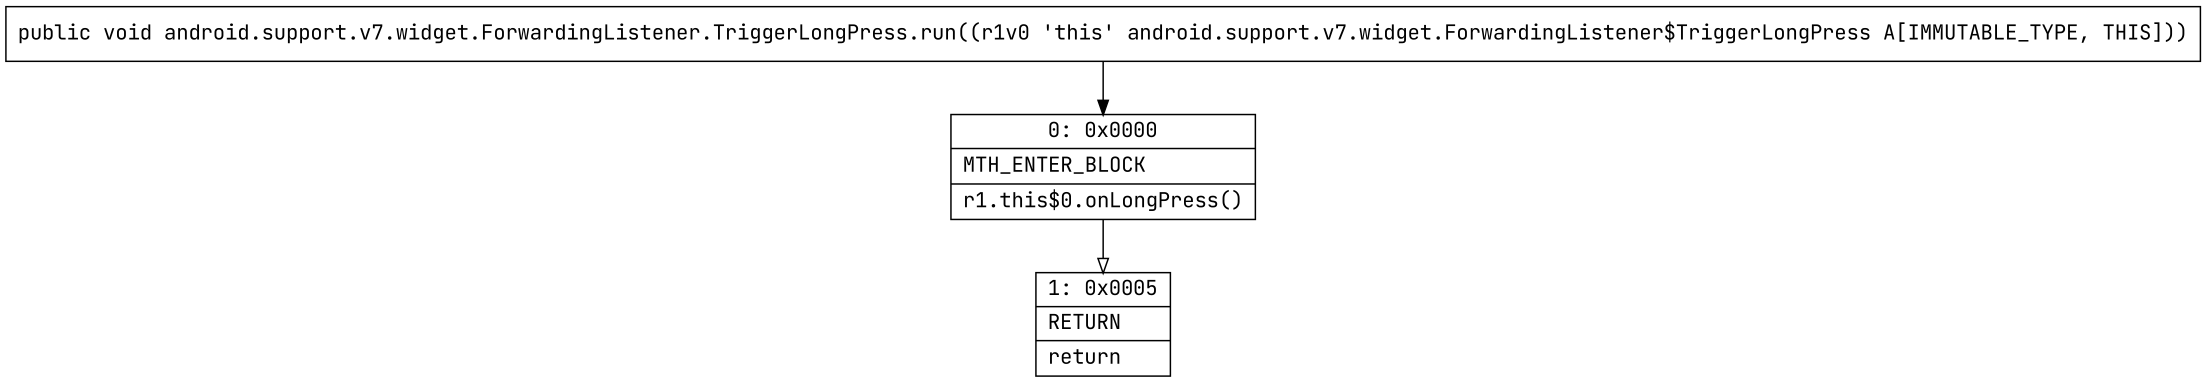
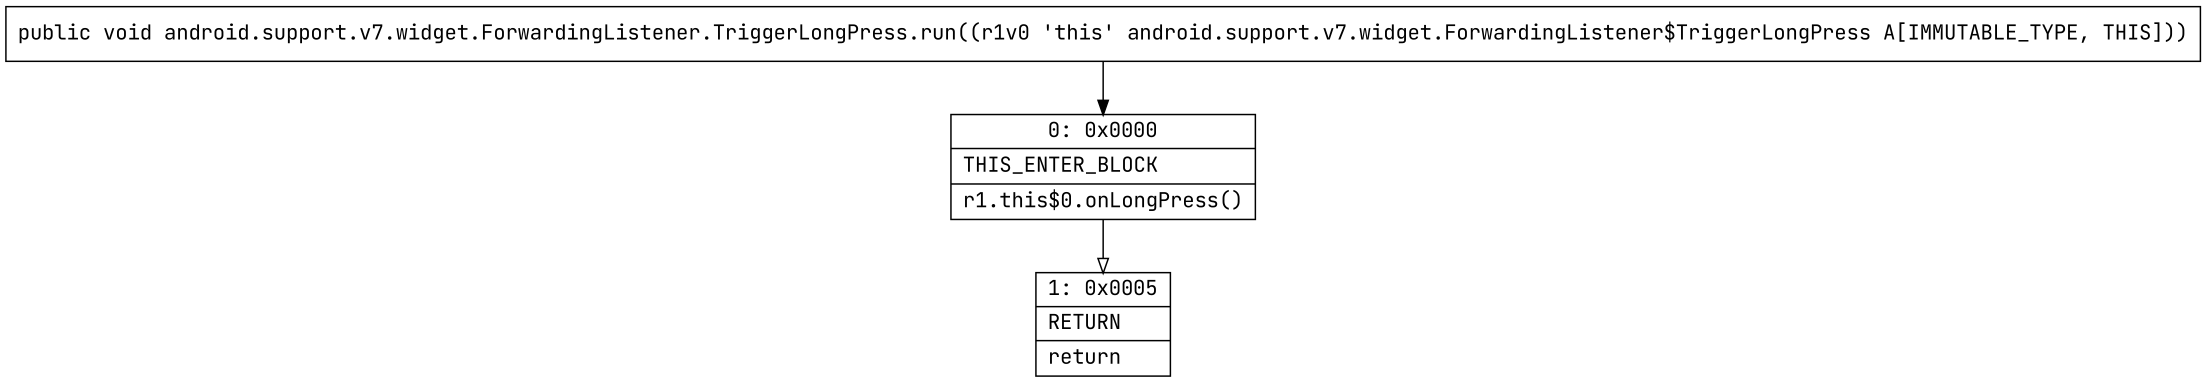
(1054, 166) -> (1061, 166)
